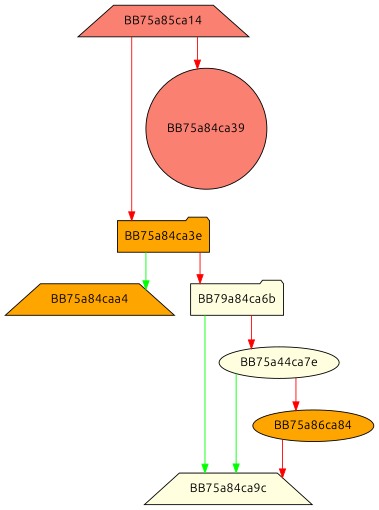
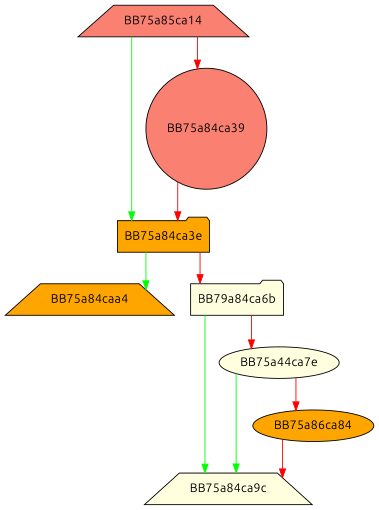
(132, 124) -> (132, 124)
none -> (178, 197)
